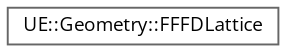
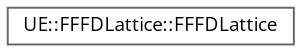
(143, 26) -> (151, 26)
